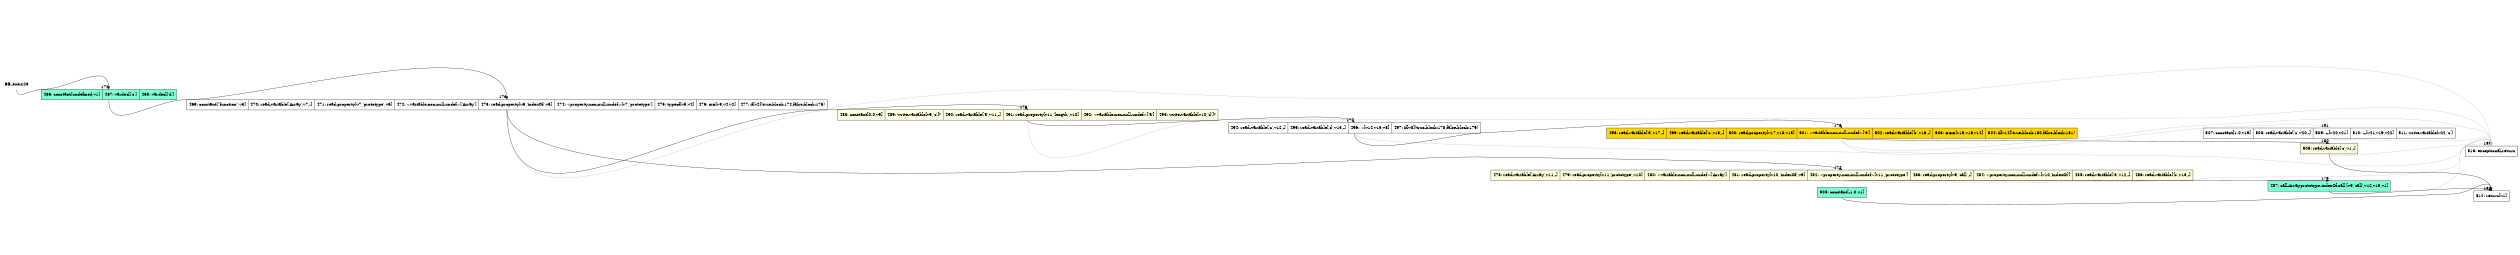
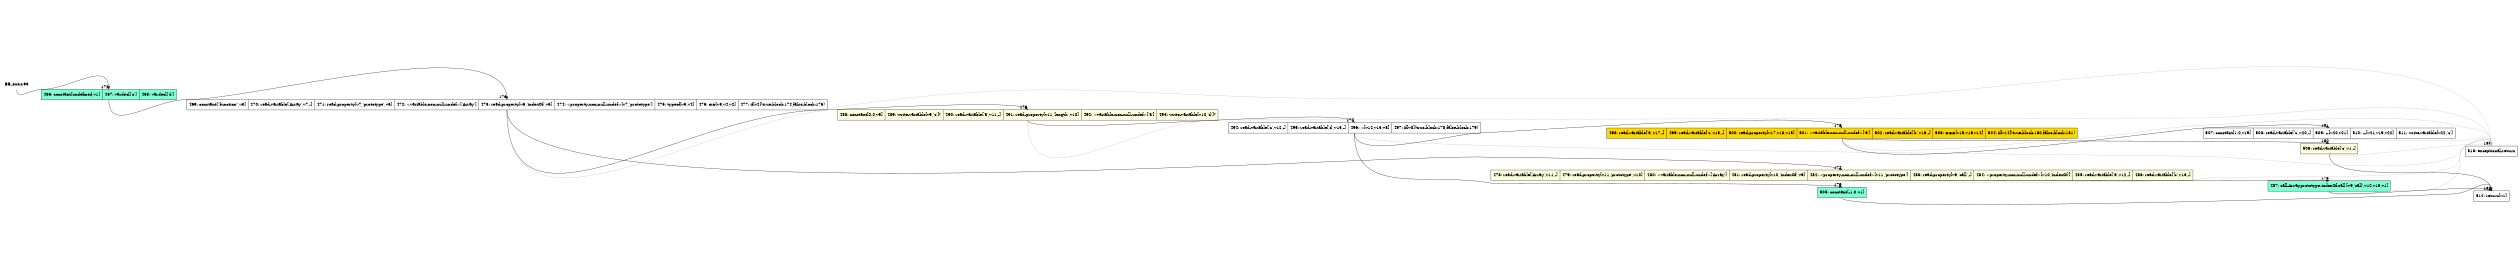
(17, 84) -> (17, 84)
(2070, 143) -> (2070, 143)
none -> (1583, 183)
